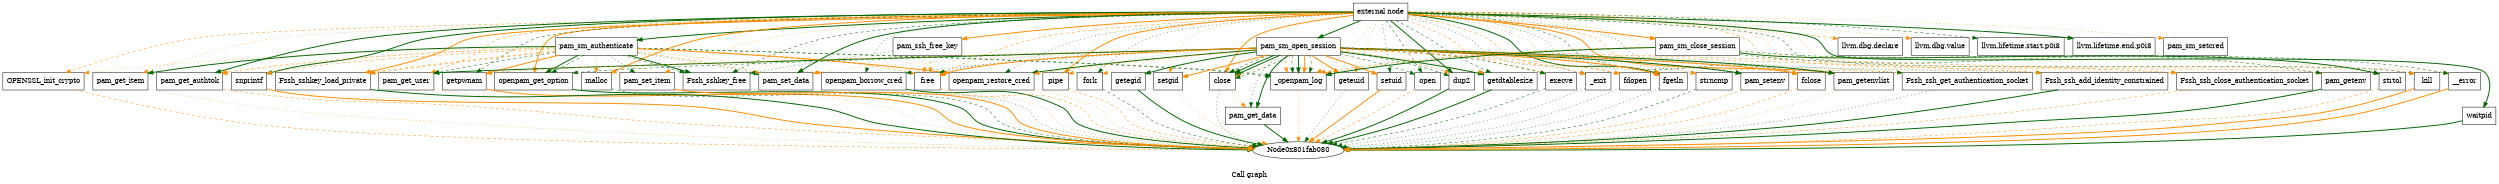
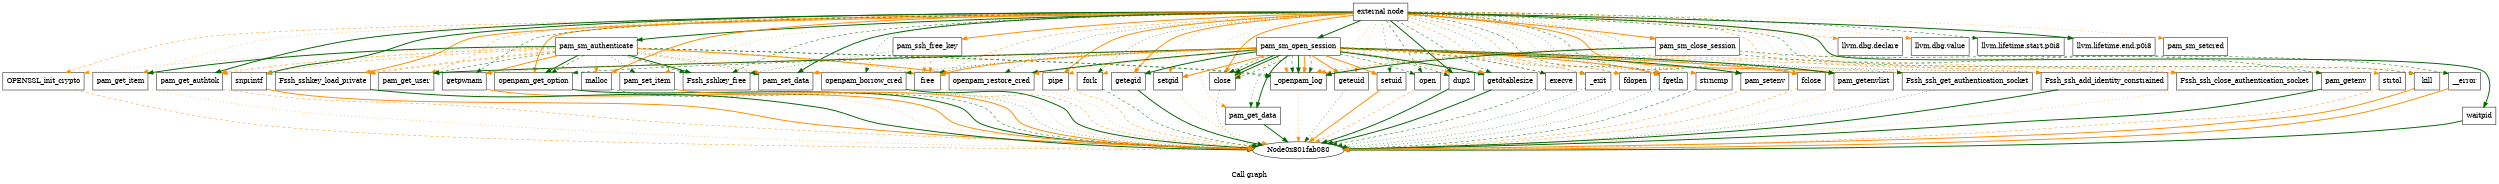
none -> (1194, 32)
(1517, 48) -> (1517, 48)
(2057, 56) -> none
(1236, 97) -> (1249, 32)
(1769, 133) -> (1769, 133)
